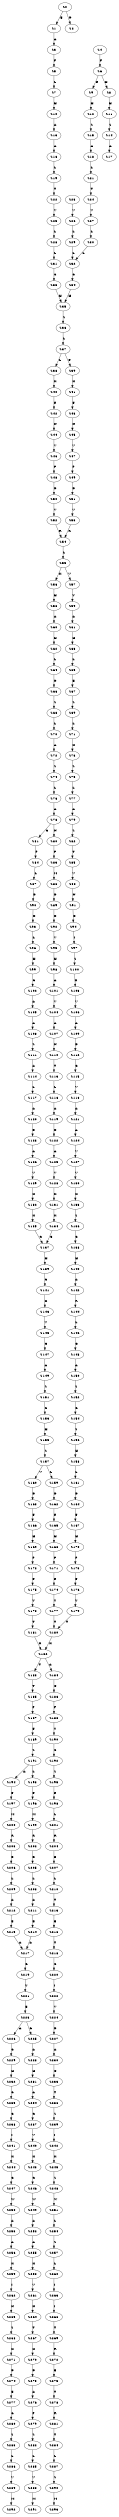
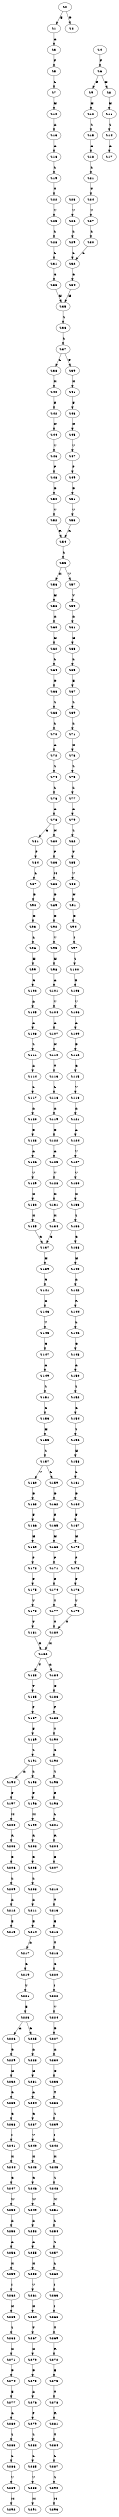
(54, 1877) -> none
(18, 1942) -> none
